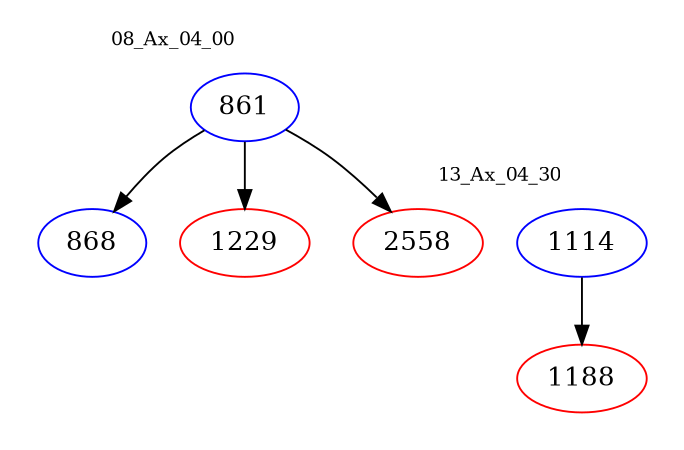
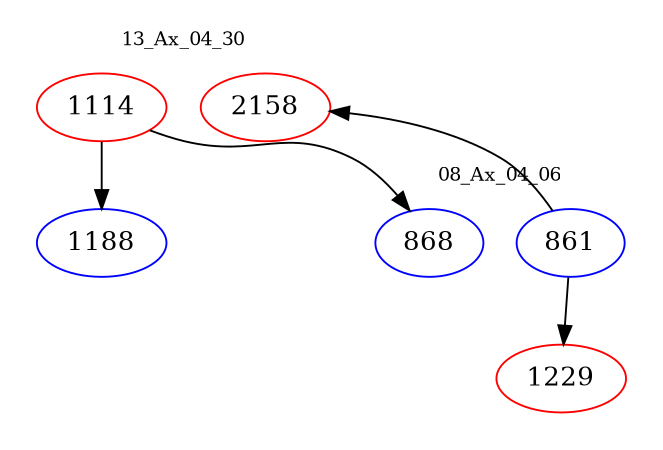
(173, 40) -> (500, 176)
(162, 160) -> (281, 143)
(418, 243) -> (266, 107)
(582, 243) -> (102, 107)
(582, 379) -> (102, 243)
